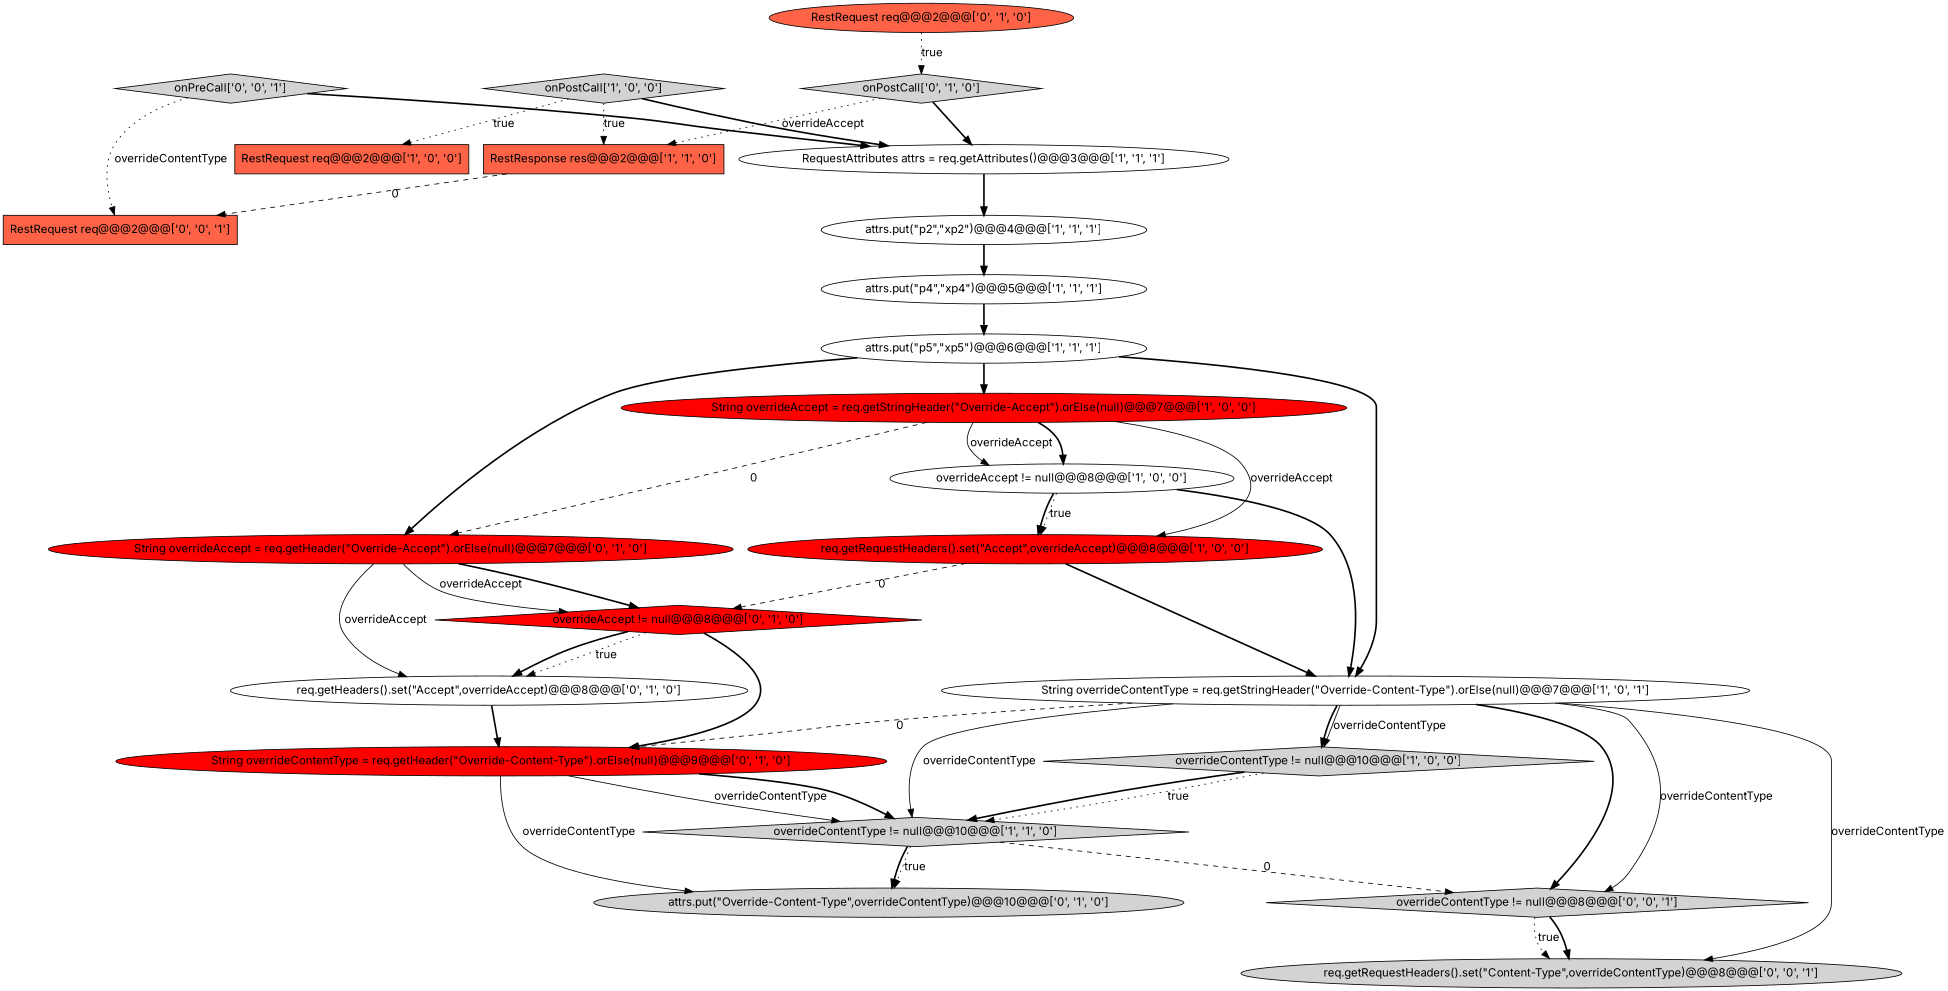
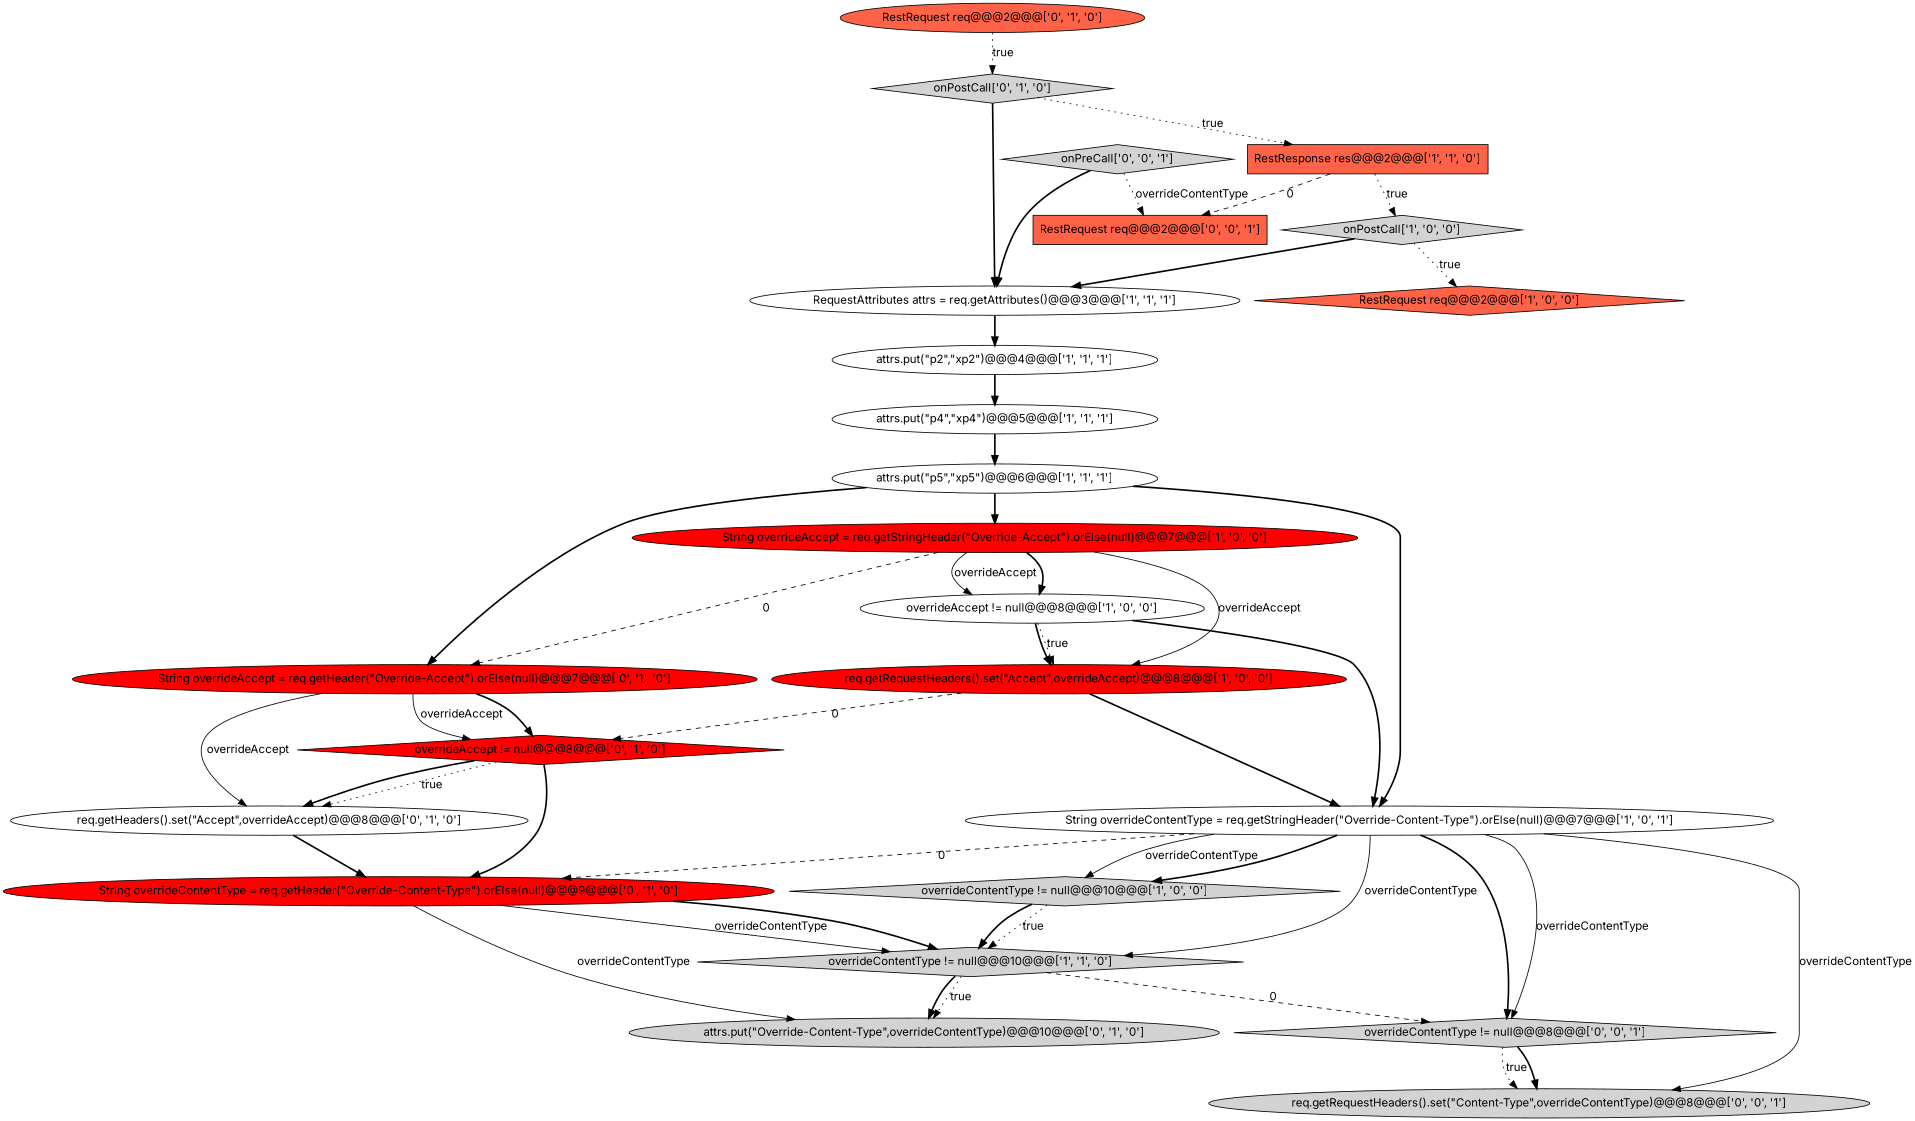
(604, 121) -> (1383, 191)
(823, 124) -> (1213, 124)
(352, 159) -> (1469, 301)
